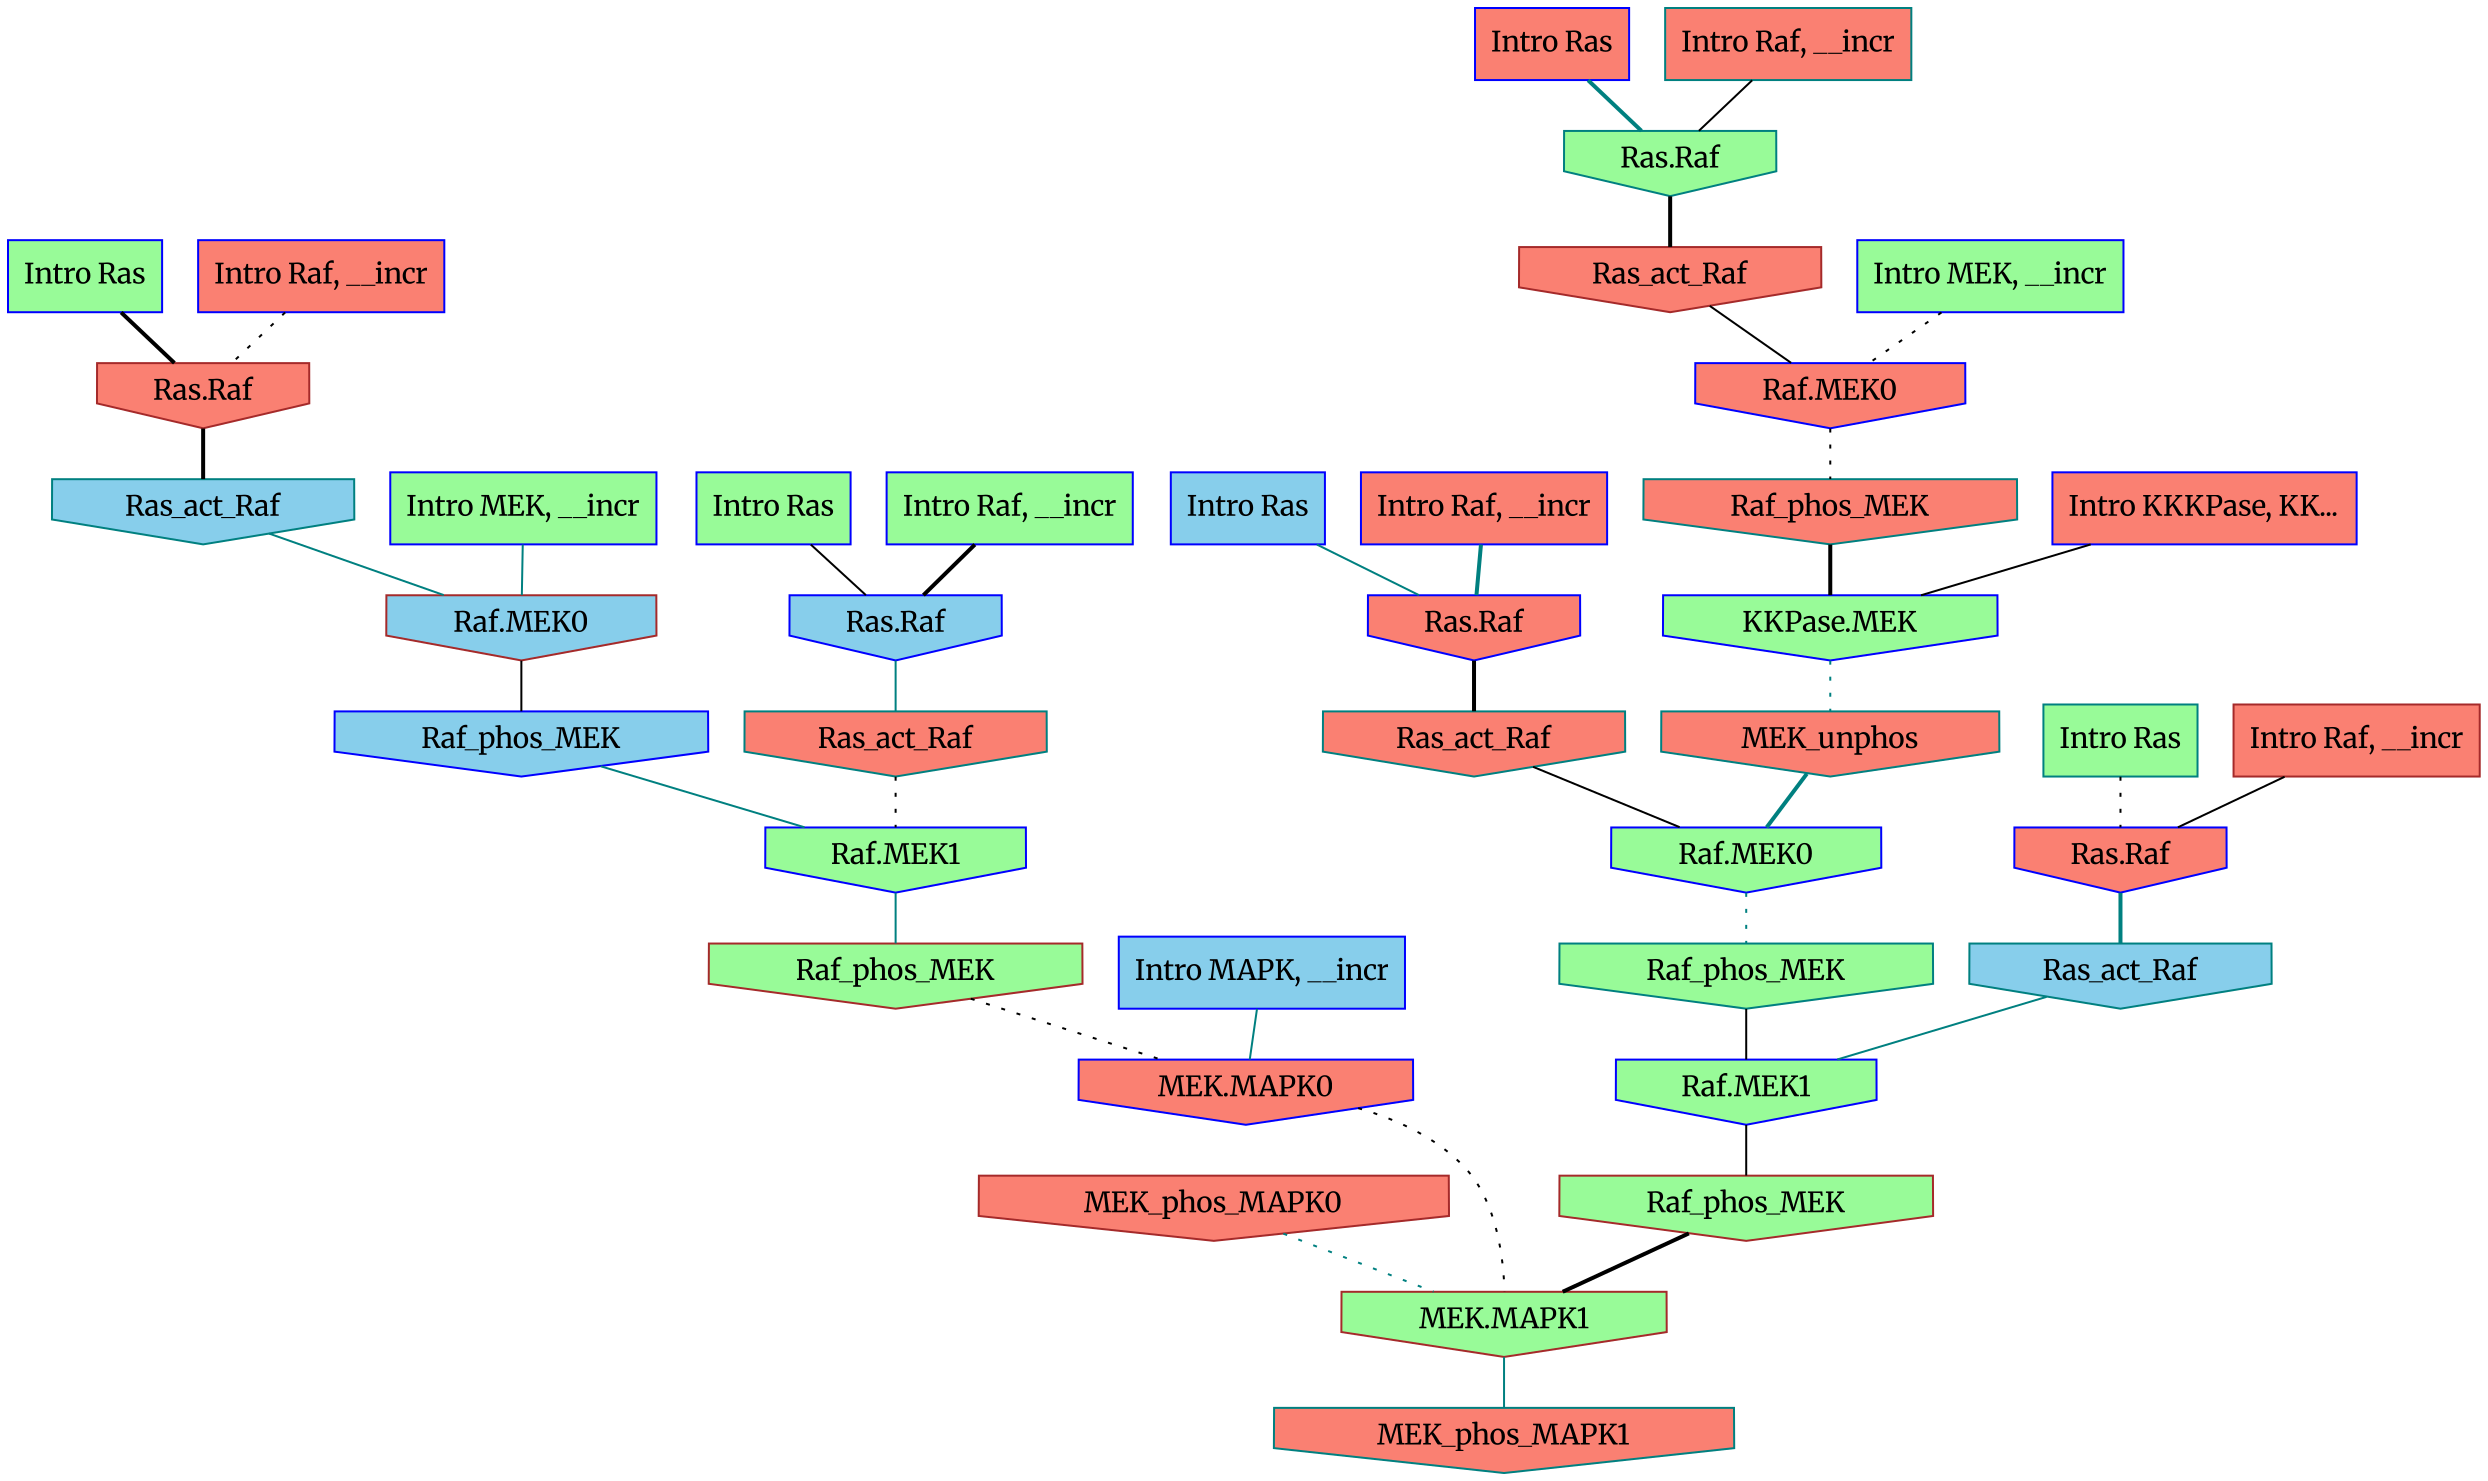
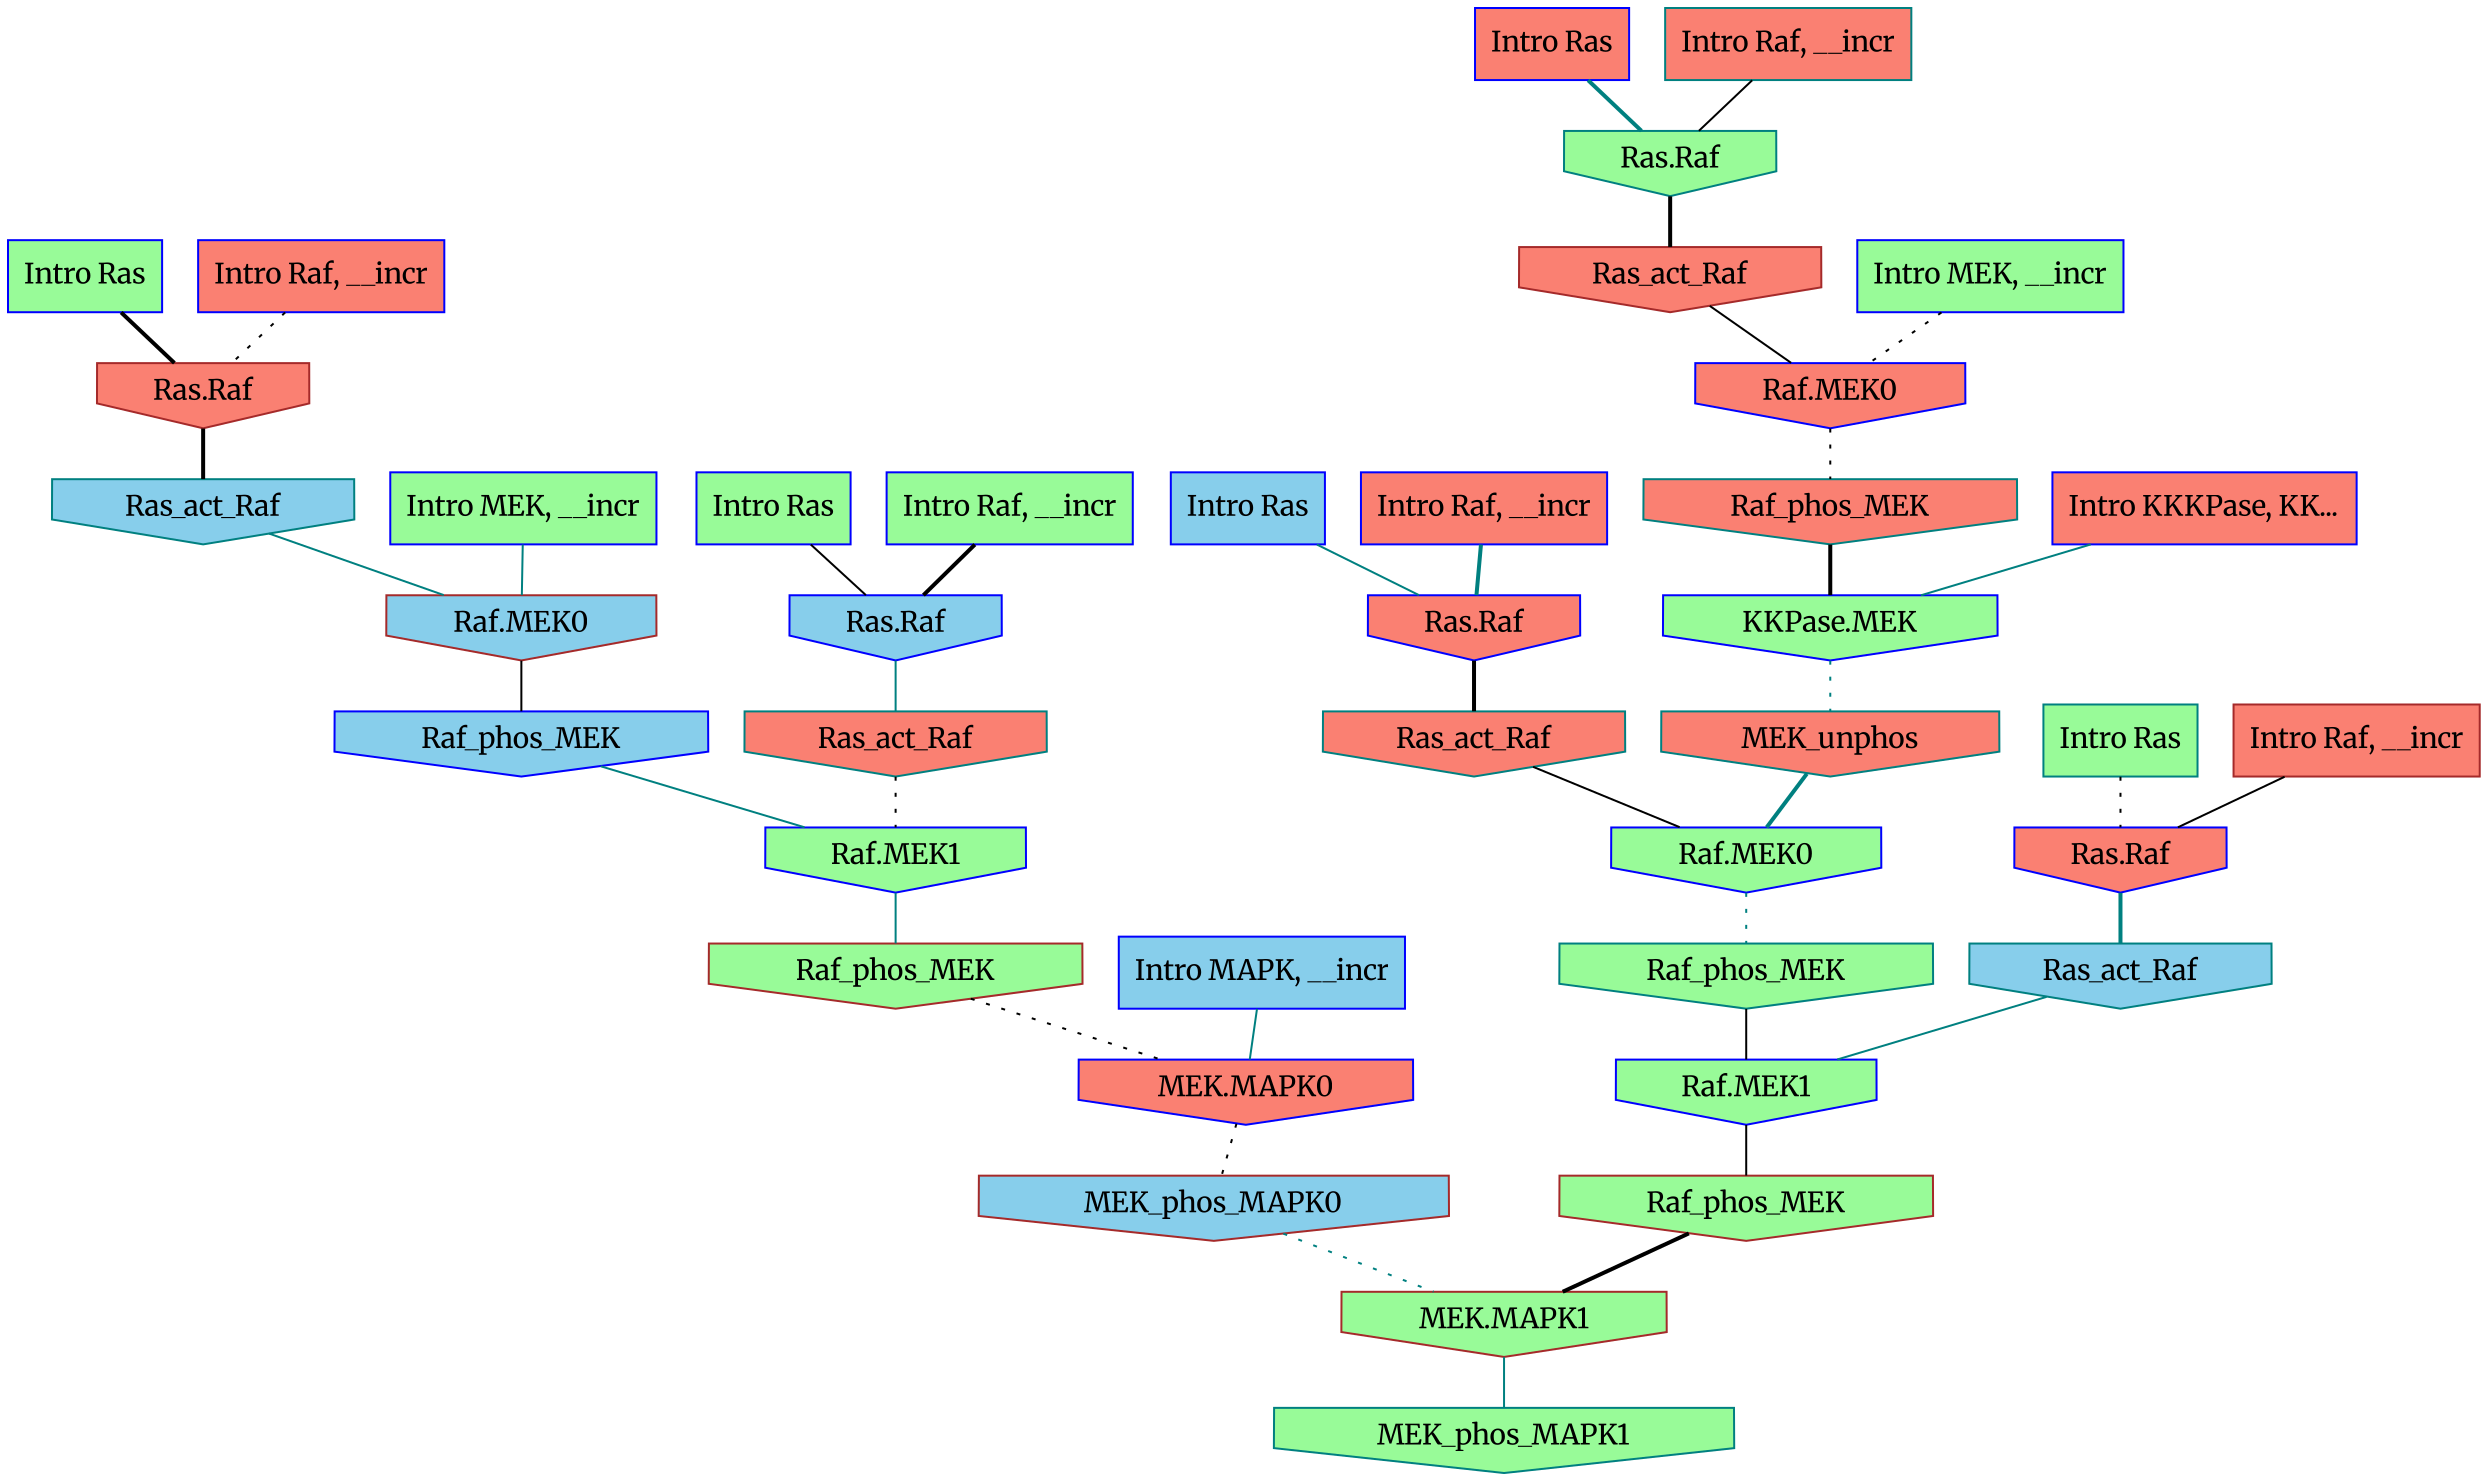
(2006, 570) -> (2006, 570)
(1468, 1171) -> (1229, 1149)
(1214, 1205) -> (1214, 1205)
(1504, 1437) -> (1504, 1437)
